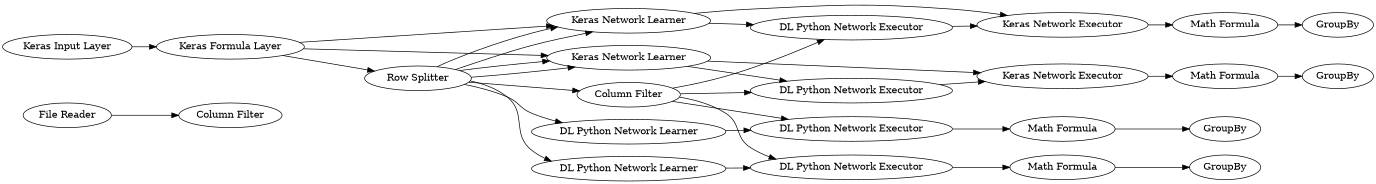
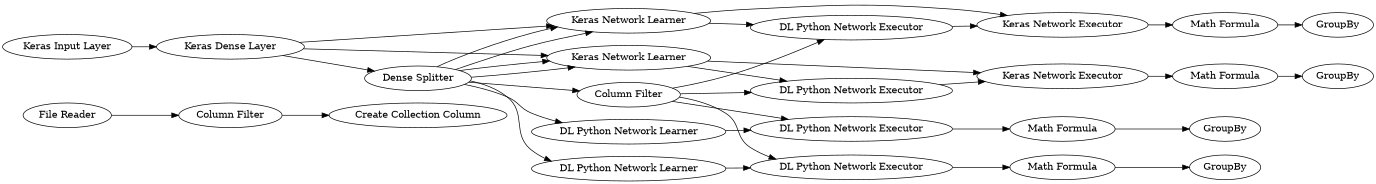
(230, 47) -> (230, 47)
(418, 78) -> (418, 78)
none -> (418, 115)
